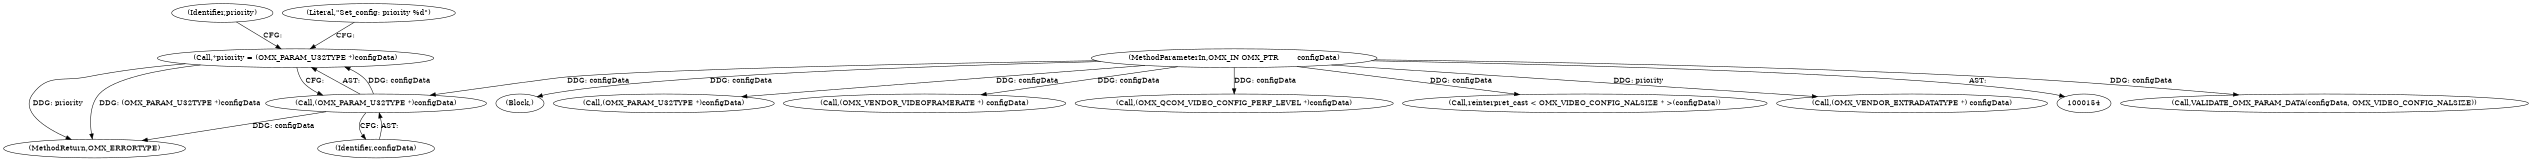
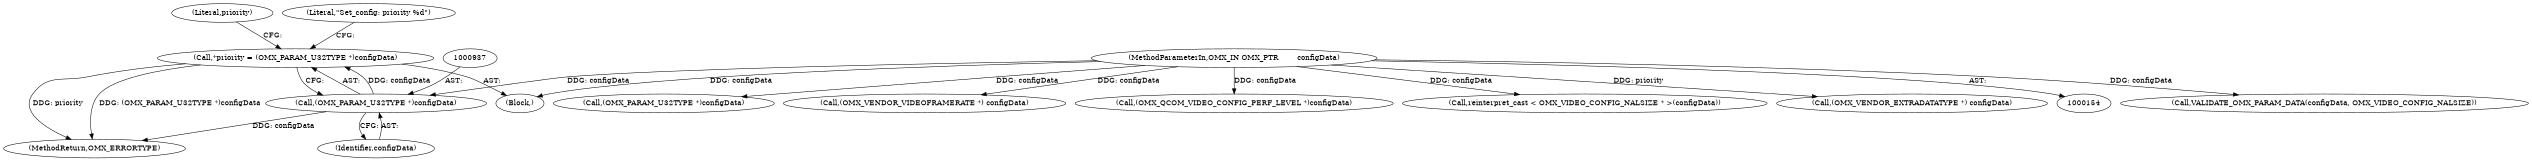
(222, 13) -> (222, 13)
none -> (470, 58)
none -> (456, 74)
